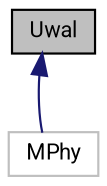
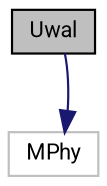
(39, 104) -> (68, 82)
